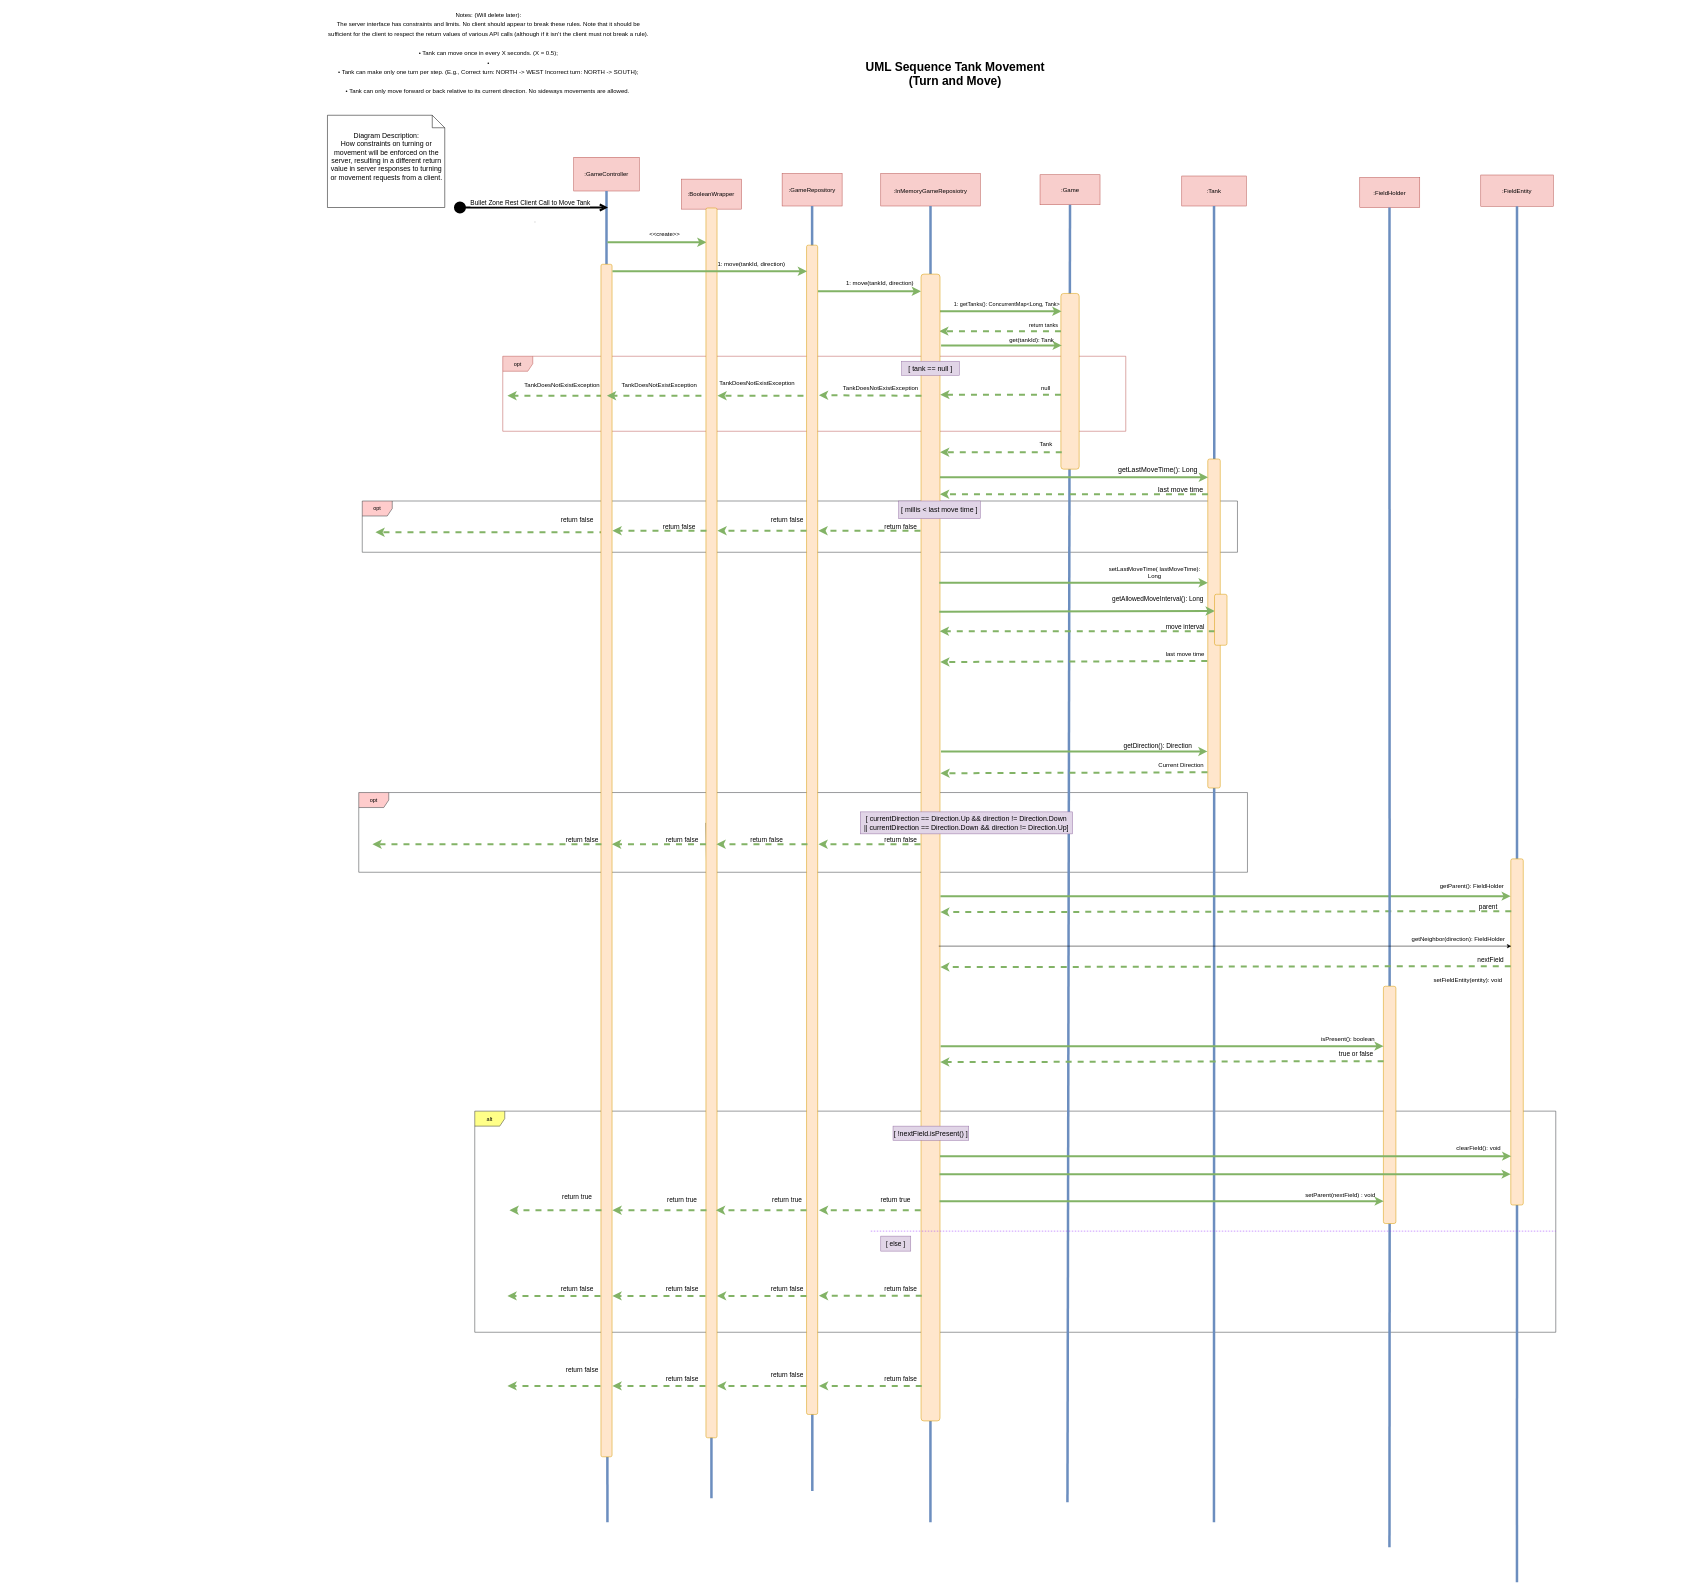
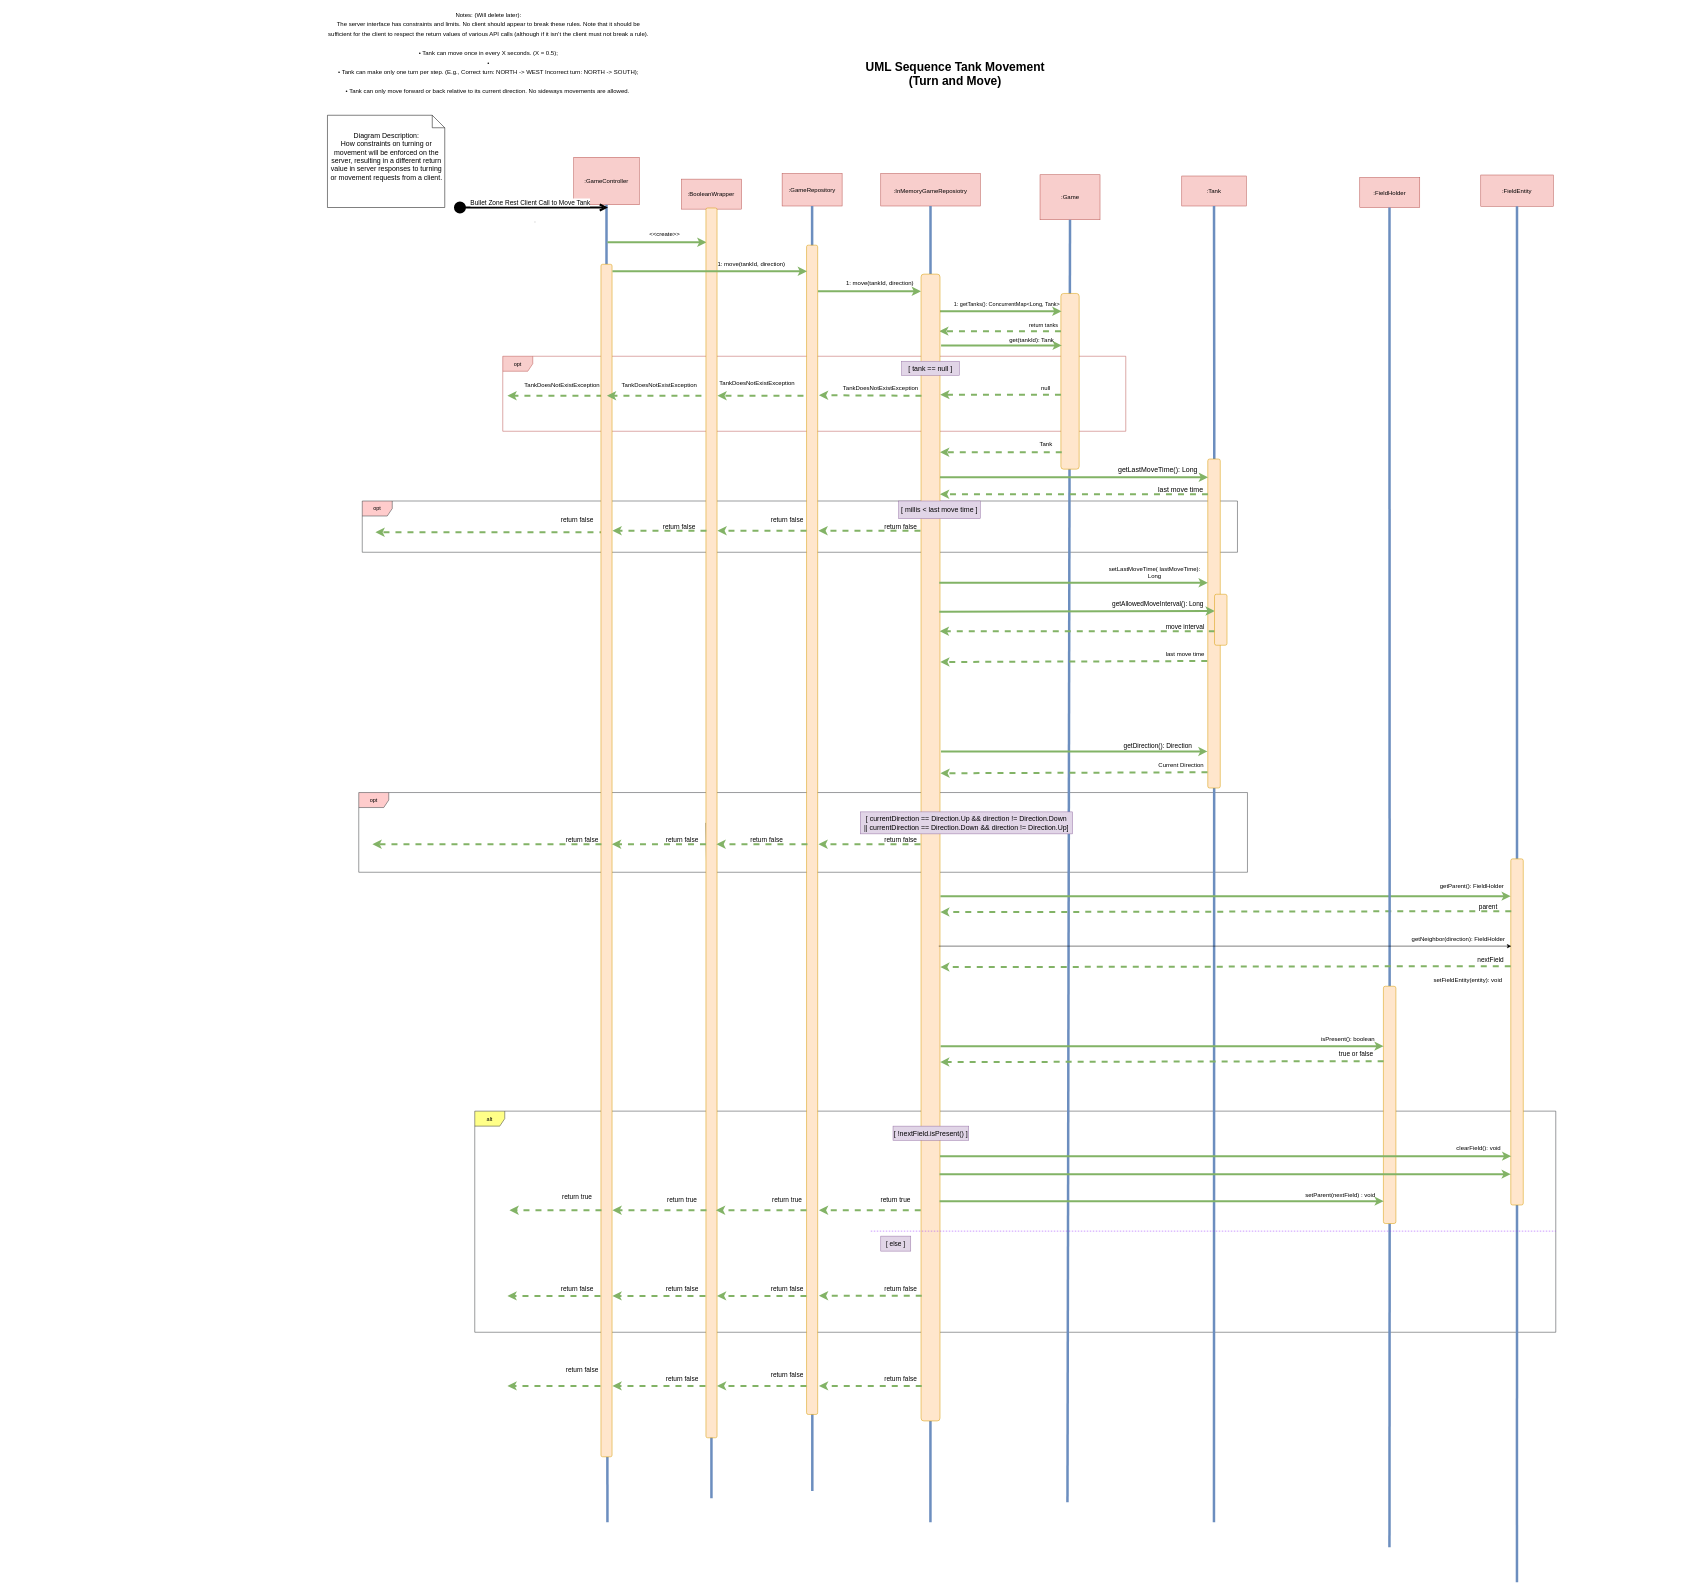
(607, 174) -> (607, 181)
(1070, 190) -> (1070, 197)
(1158, 599) -> (1158, 604)
